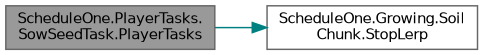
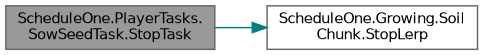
(110, 28) -> (110, 28)
